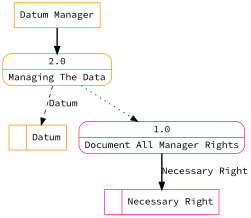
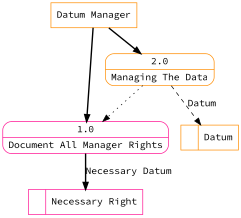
none -> (90, 71)
(205, 172) -> (129, 172)
